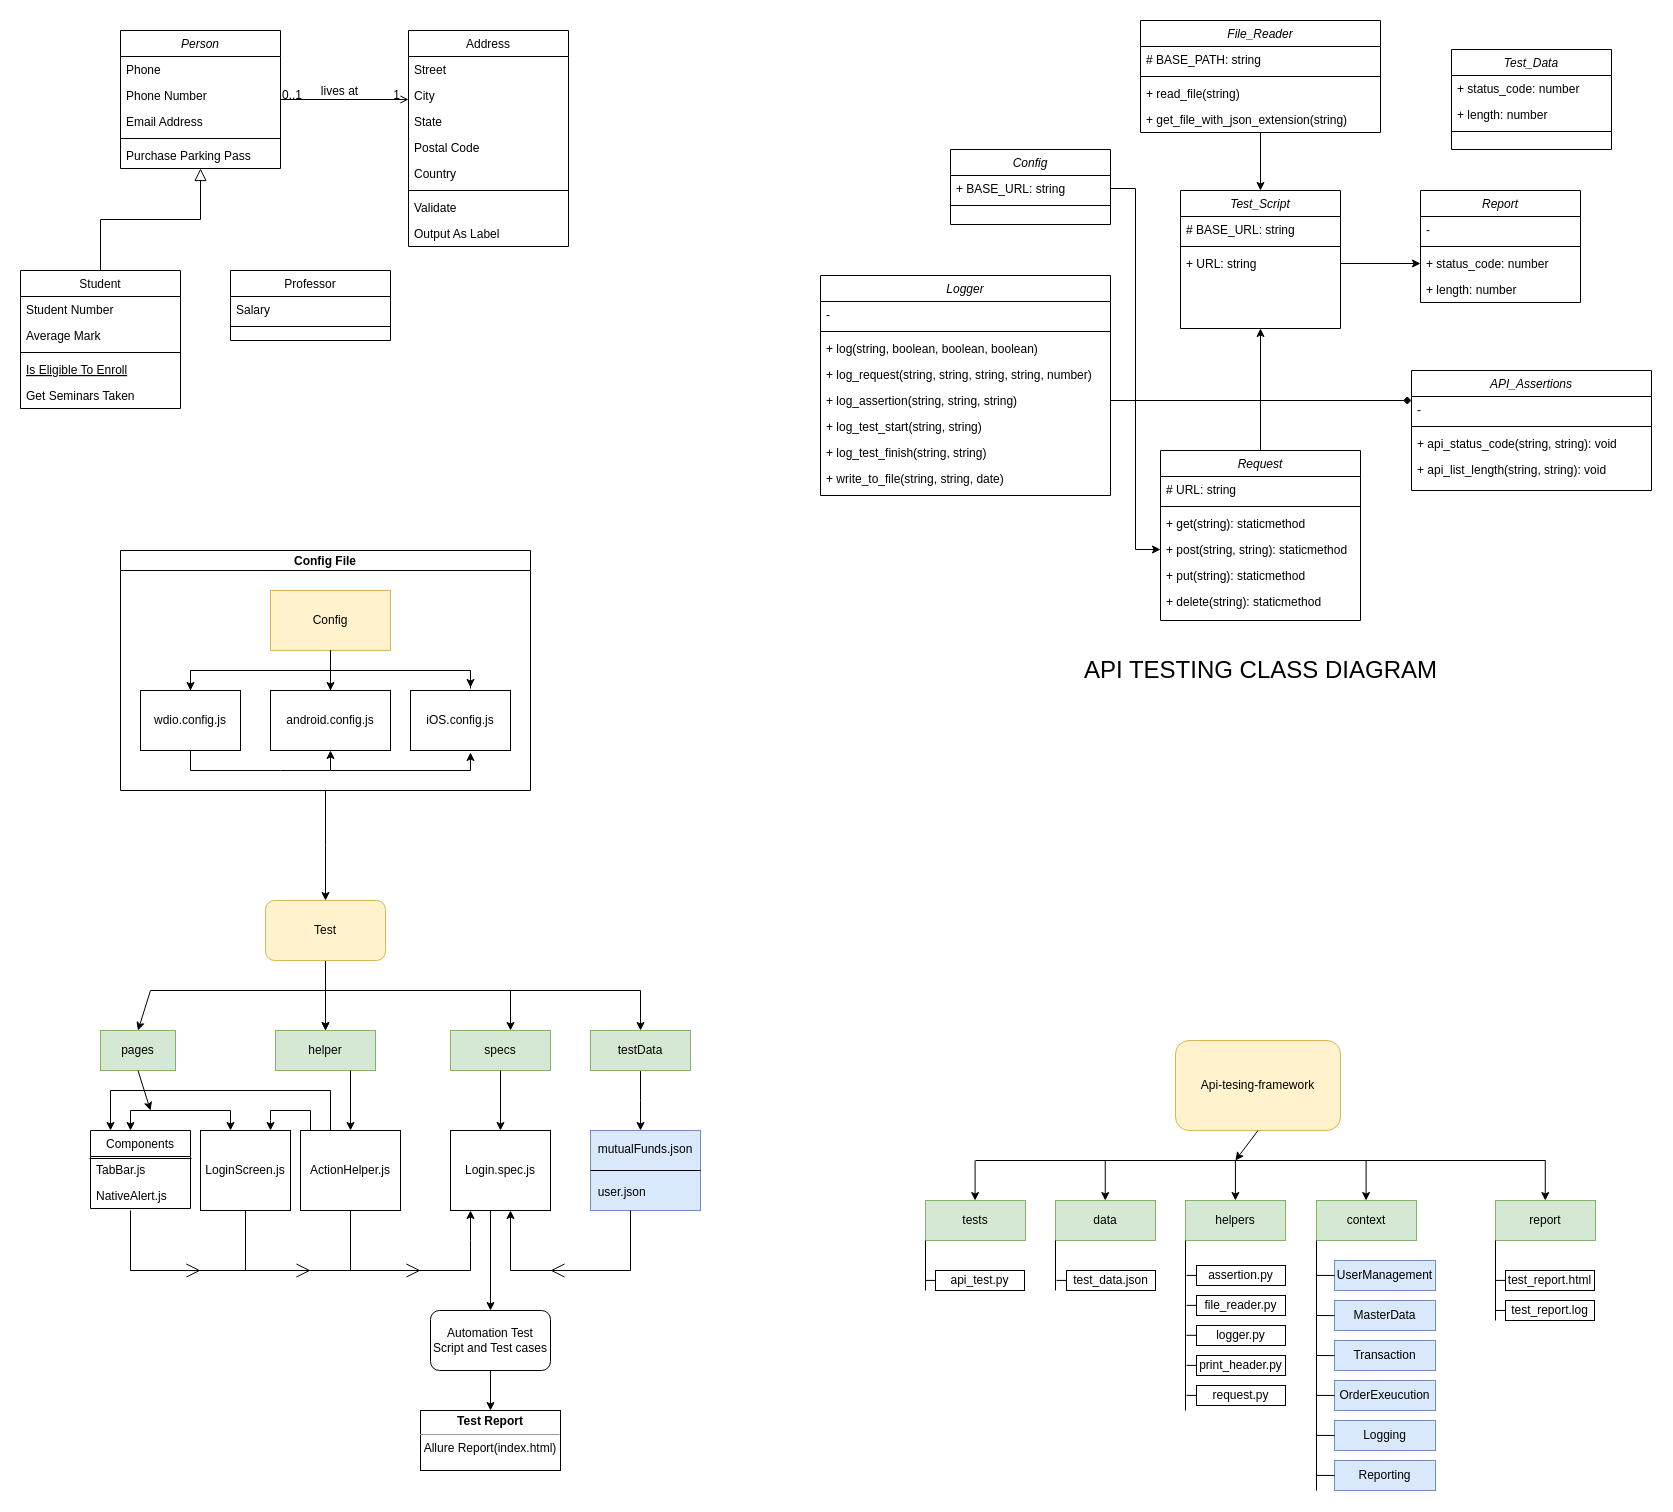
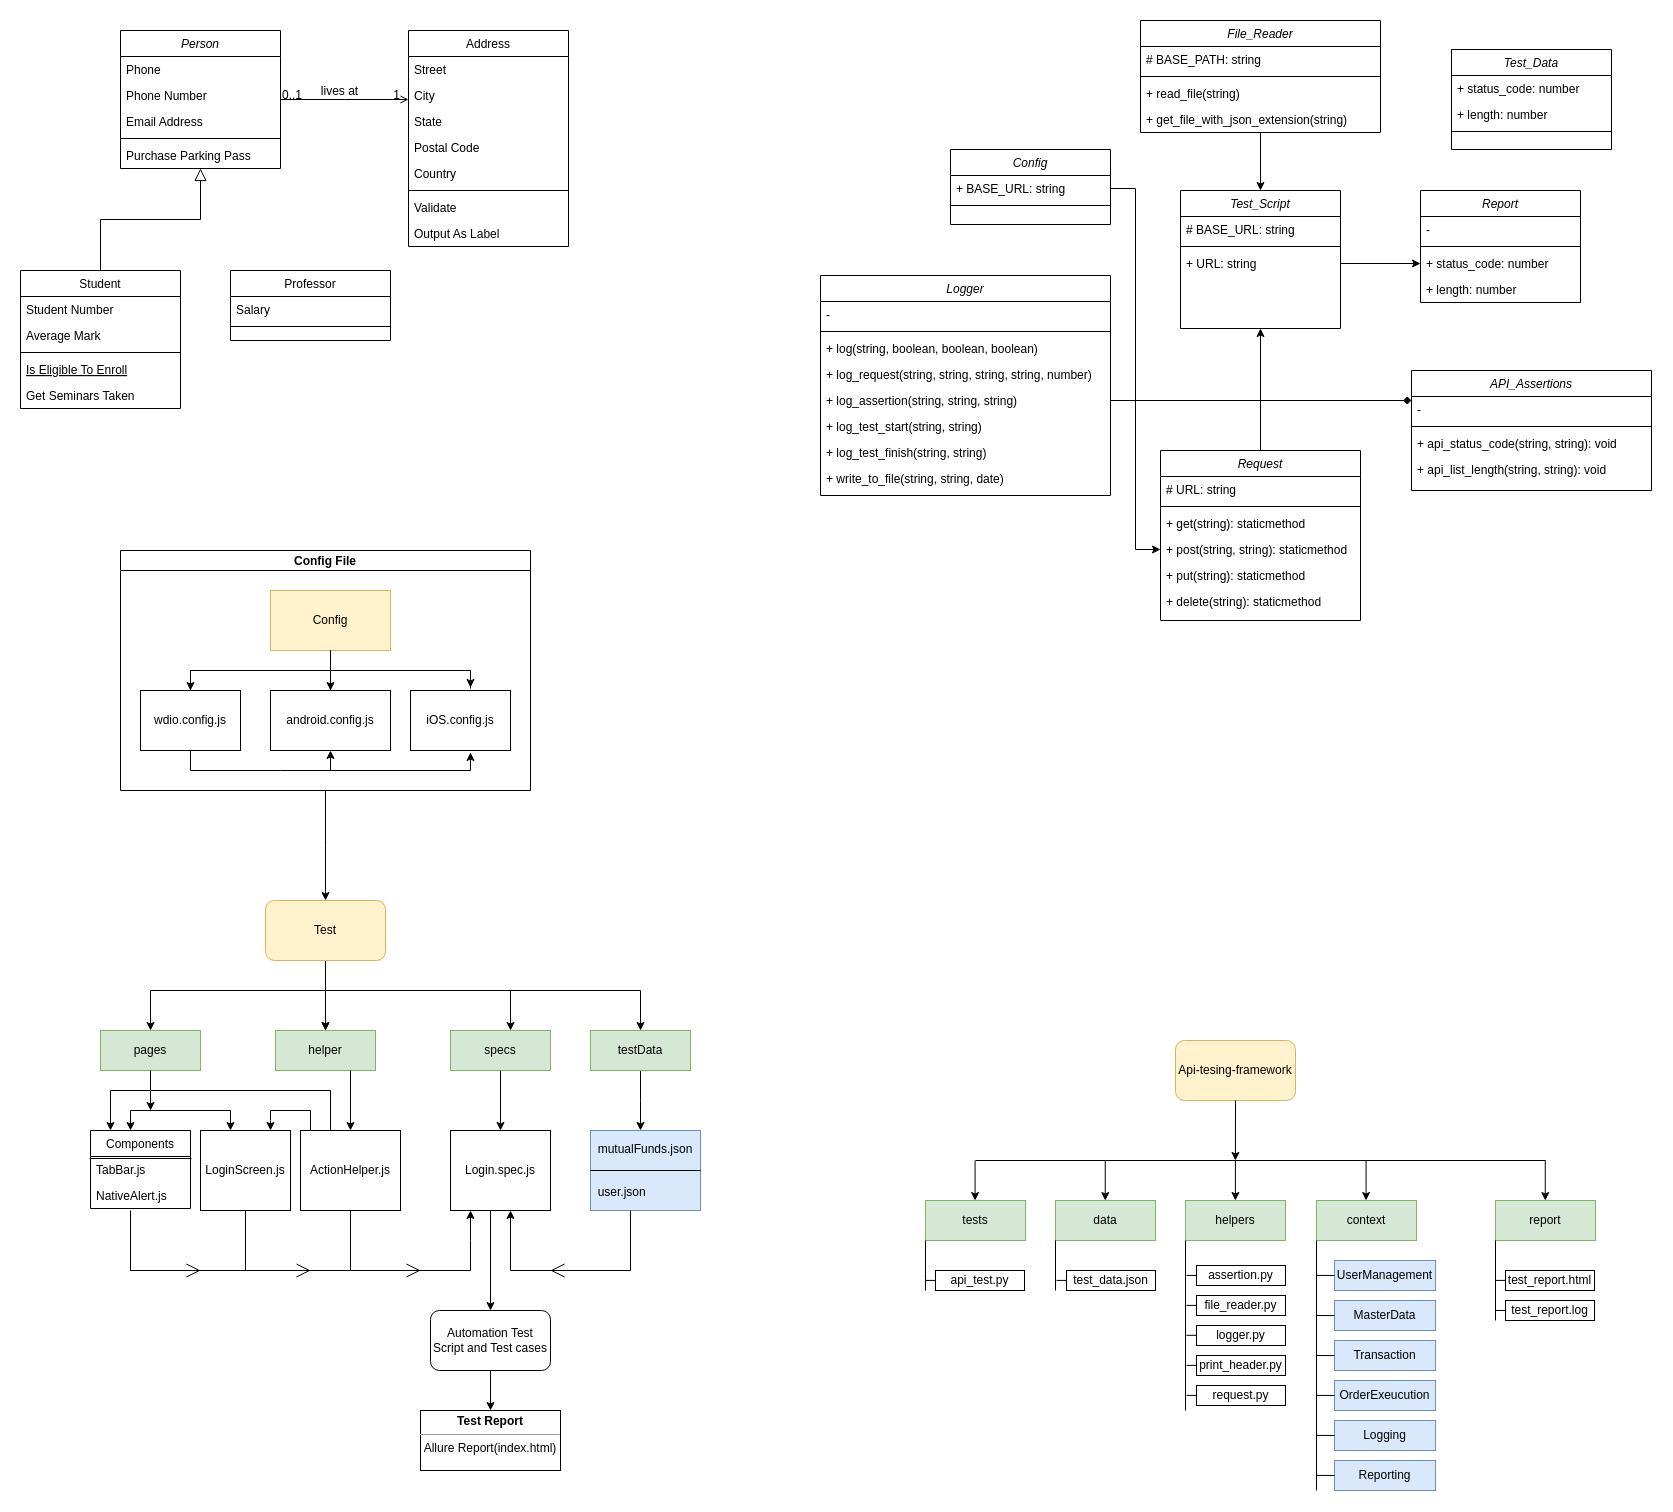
(1261, 671) -> none
(138, 1051) -> (151, 1051)
(1258, 1086) -> (1236, 1071)
